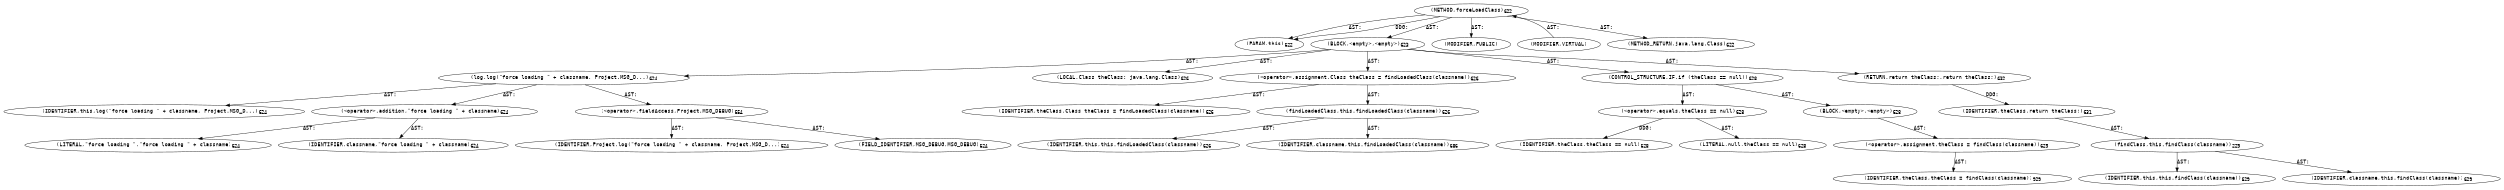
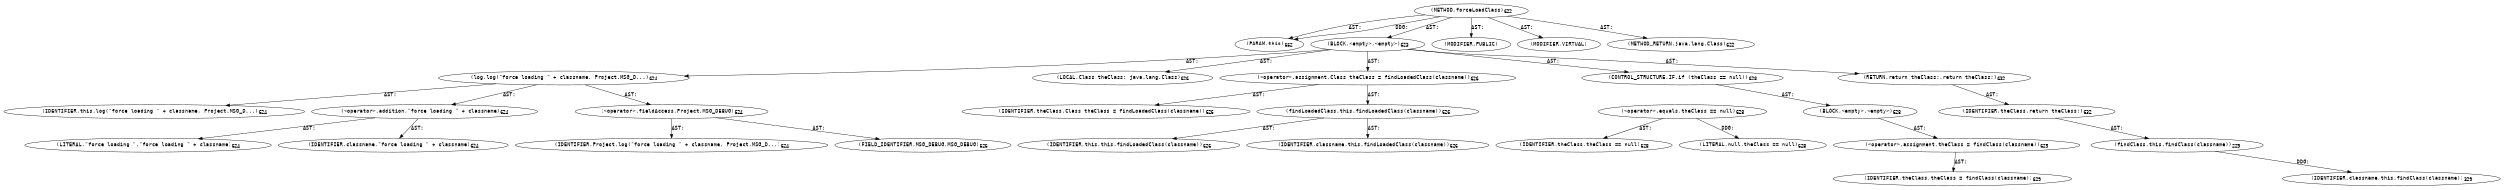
(1537, 24) -> (1514, 27)
(1289, 44) -> (1289, 44)
(1682, 93) -> none
(1994, 95) -> (1994, 95)
(739, 111) -> (739, 111)
(2088, 111) -> (2088, 111)
(1647, 128) -> (1647, 128)
(1730, 128) -> (1730, 128)
(984, 145) -> (984, 145)
(1454, 145) -> (1454, 145)
(2305, 162) -> (2305, 162)
(2037, 178) -> (2037, 178)
(2468, 178) -> (2468, 178)
(2177, 179) -> none
